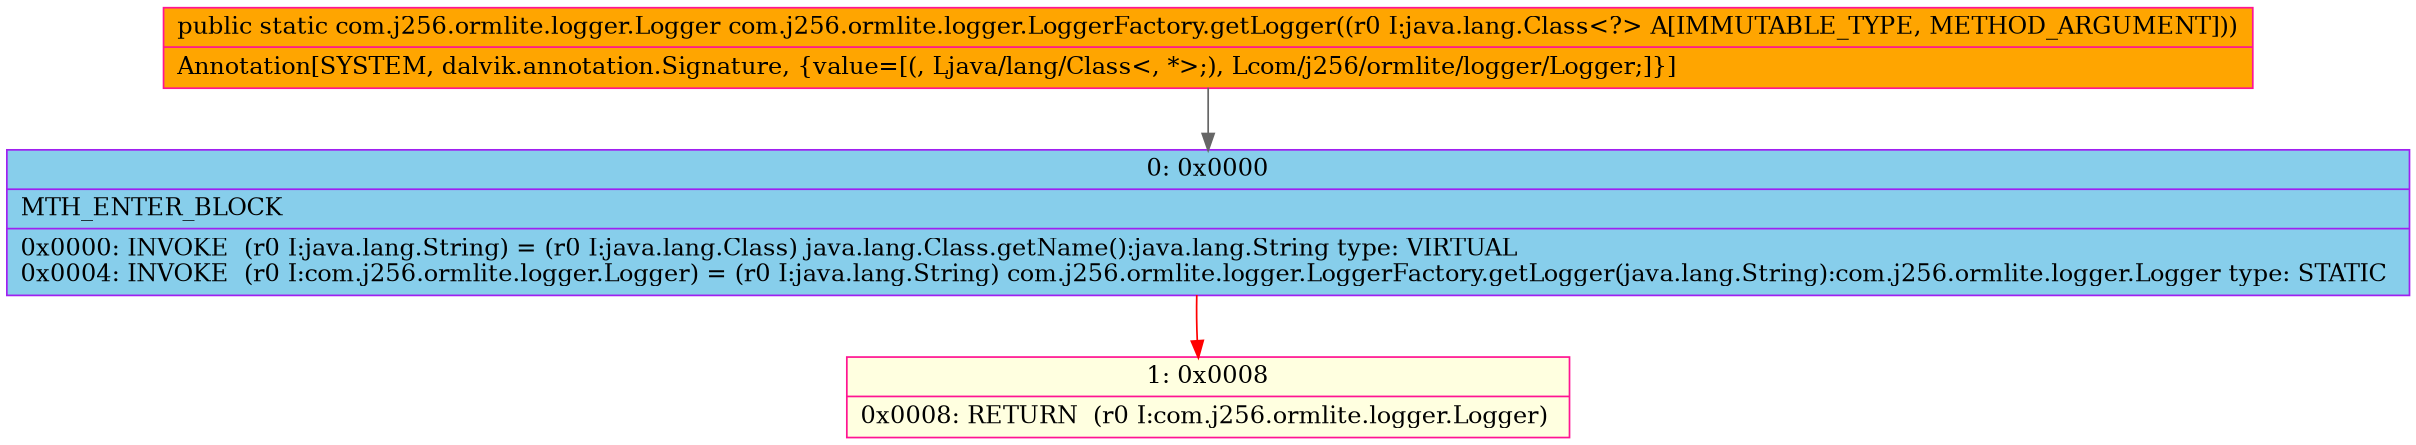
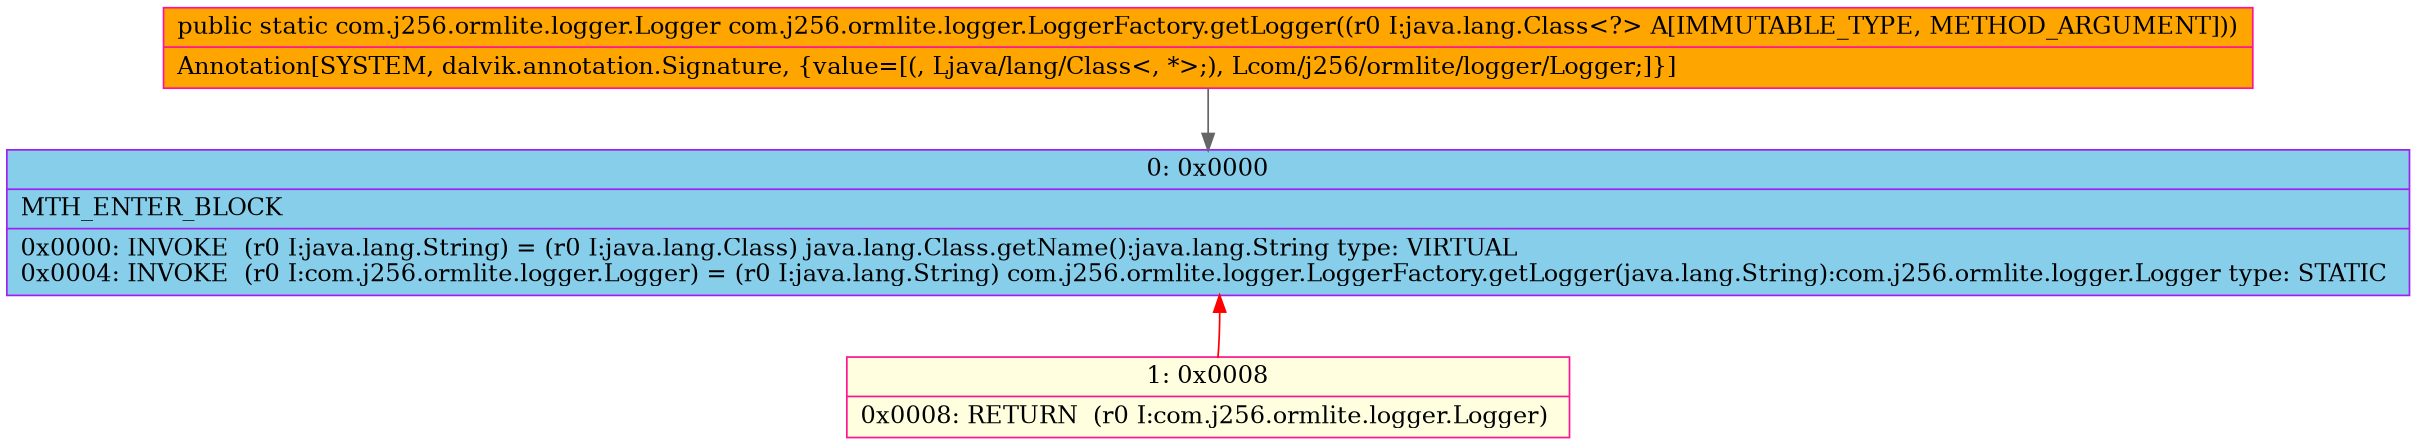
(1197, 318) -> (1219, 335)
